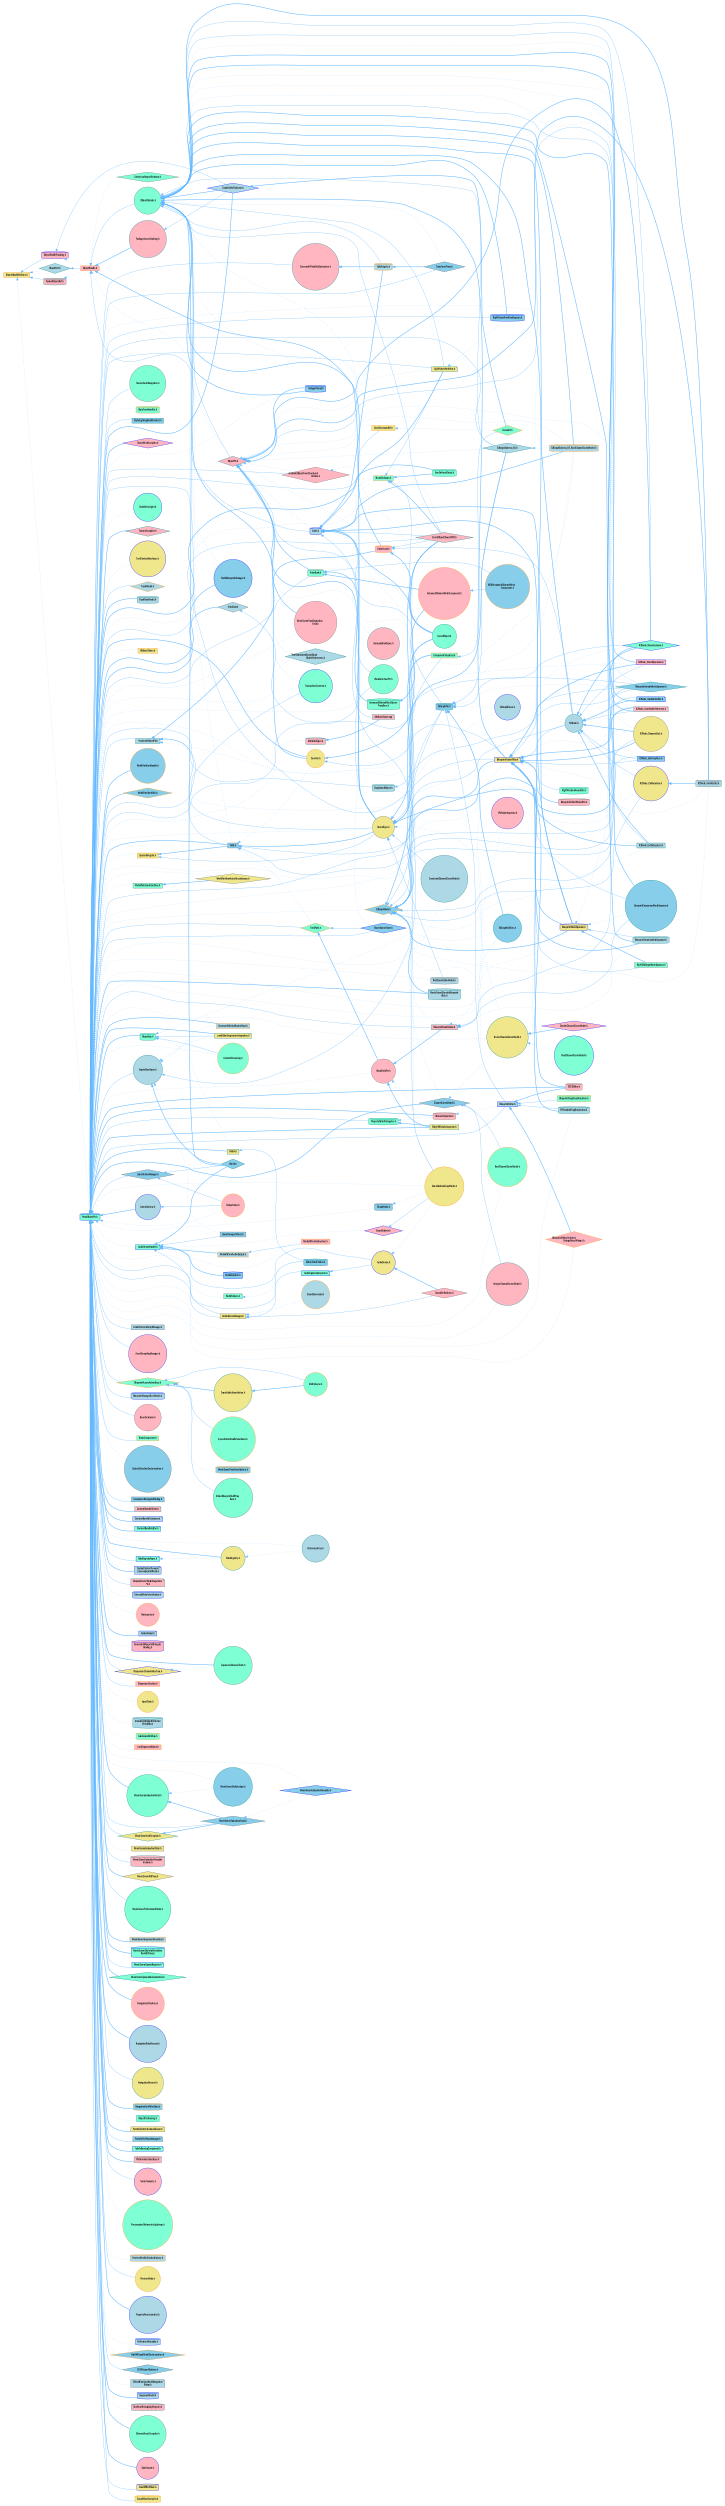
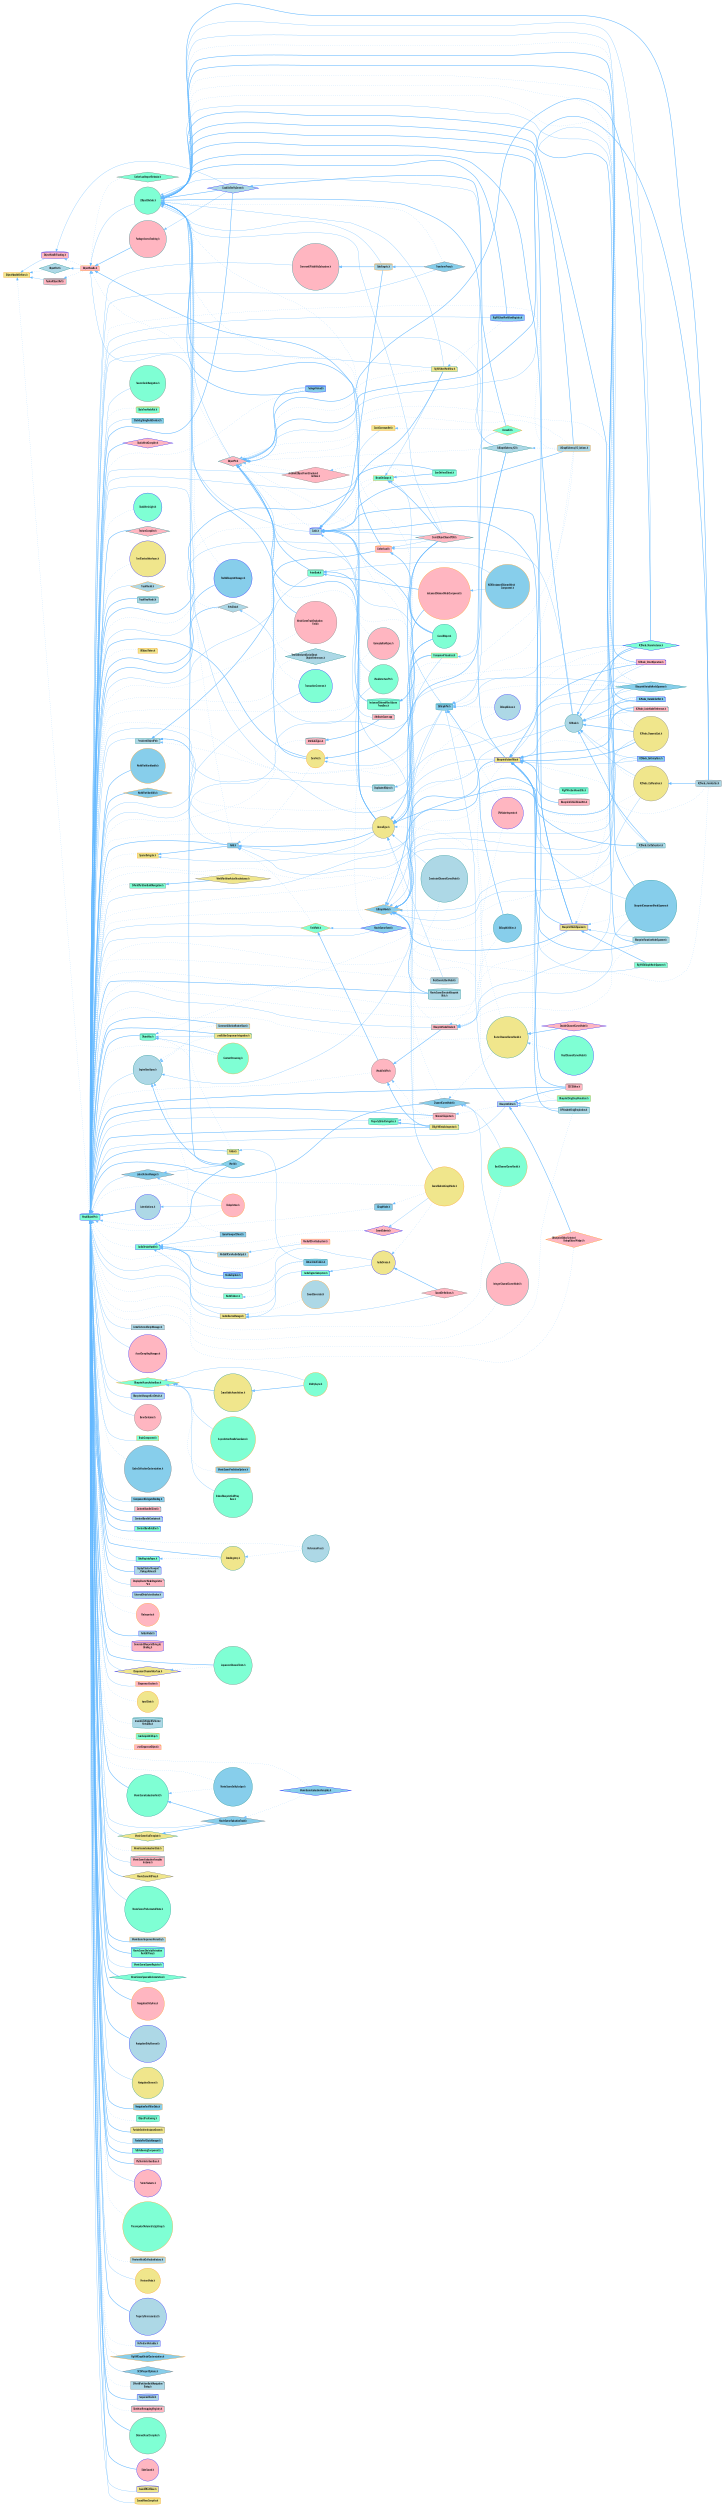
(574, 448) -> (574, 448)
(651, 783) -> (651, 783)
(148, 886) -> (148, 886)
(148, 1570) -> (148, 1570)
(148, 2129) -> (148, 2130)
